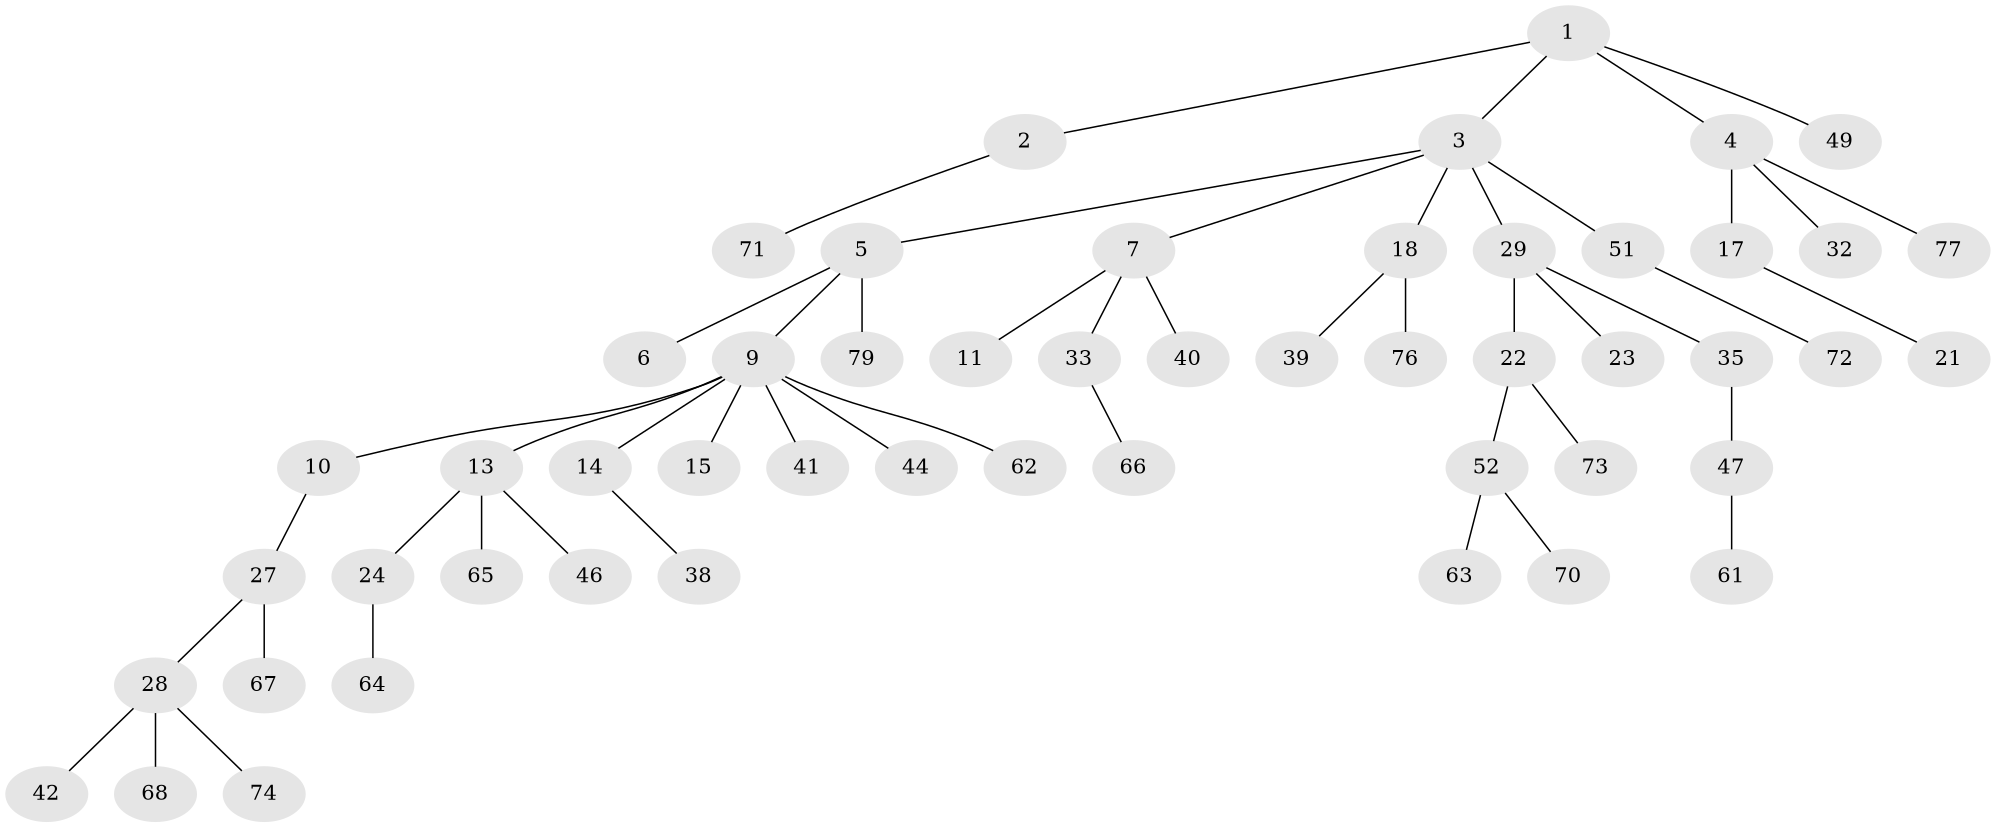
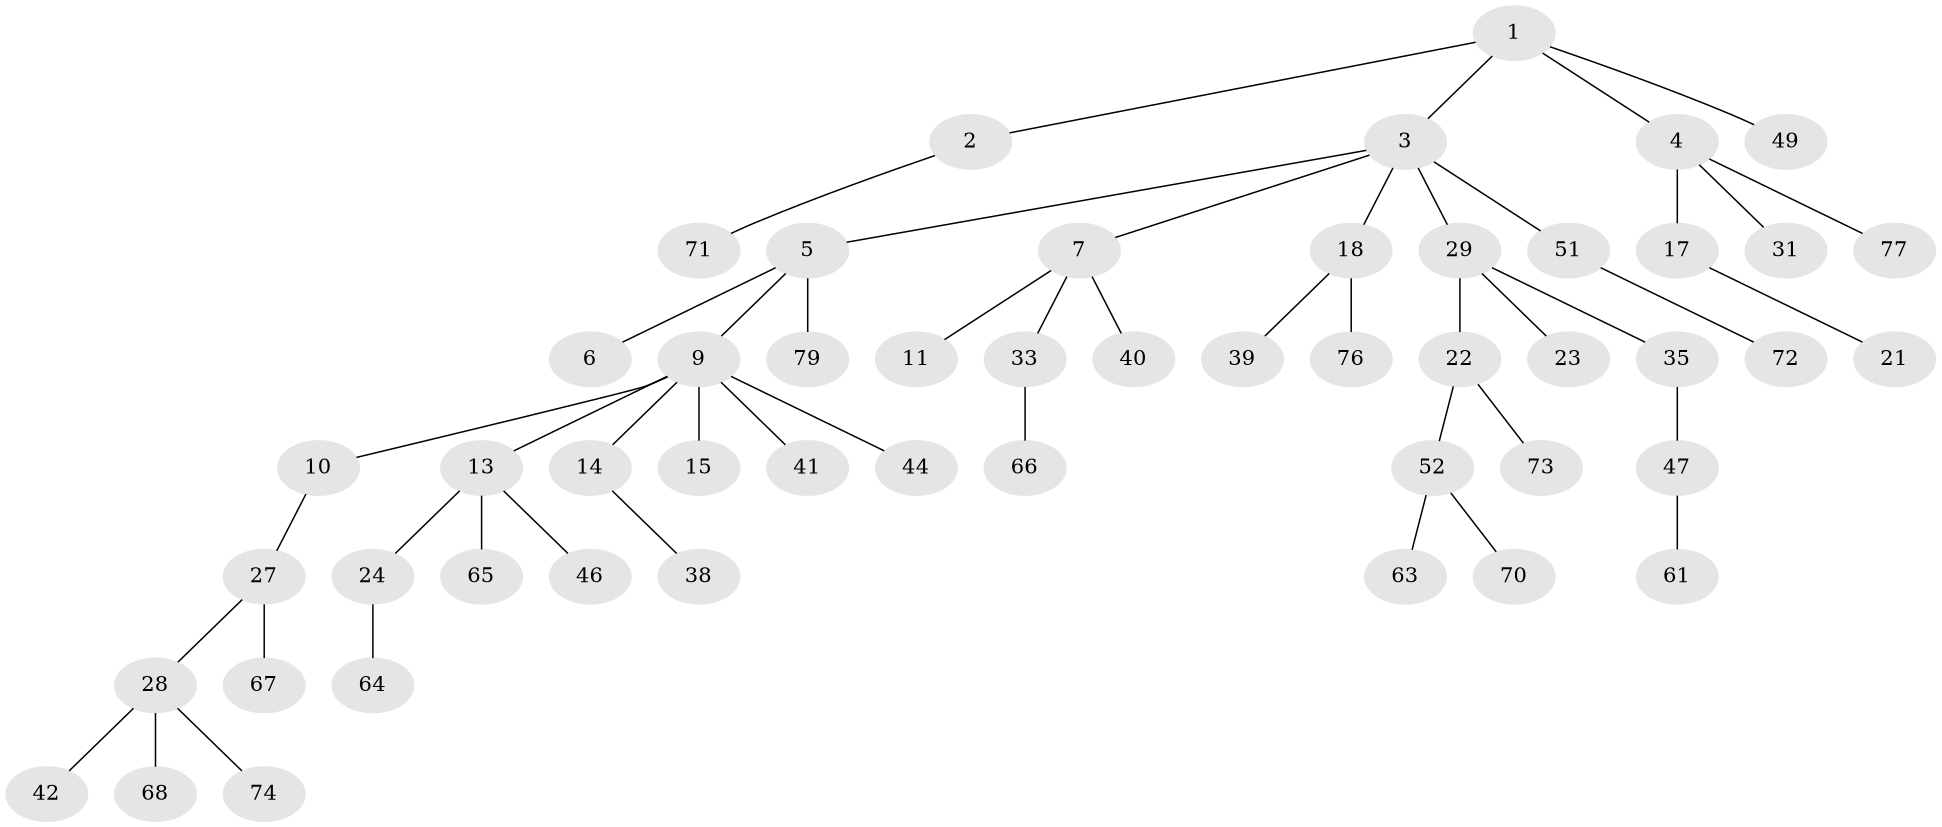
(1840, 251) -> (1786, 251)
(1025, 468) -> none
